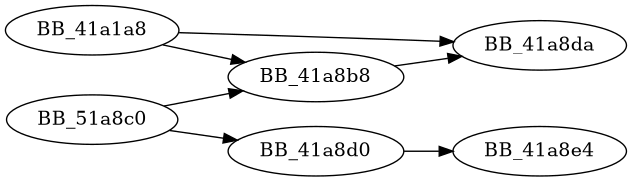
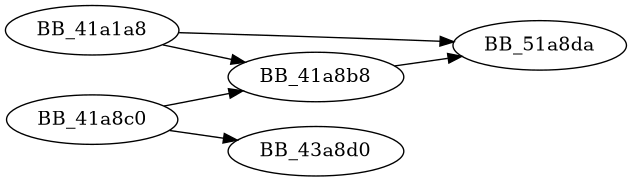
(540, 45) -> (540, 45)
(92, 120) -> (92, 120)
(316, 151) -> (316, 151)
(540, 151) -> none
